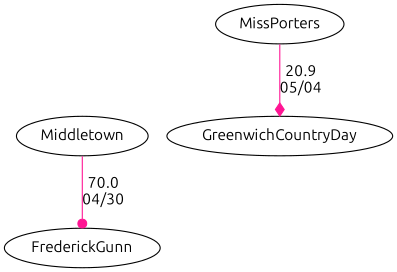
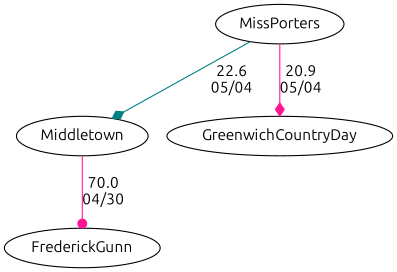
none -> (187, 77)
